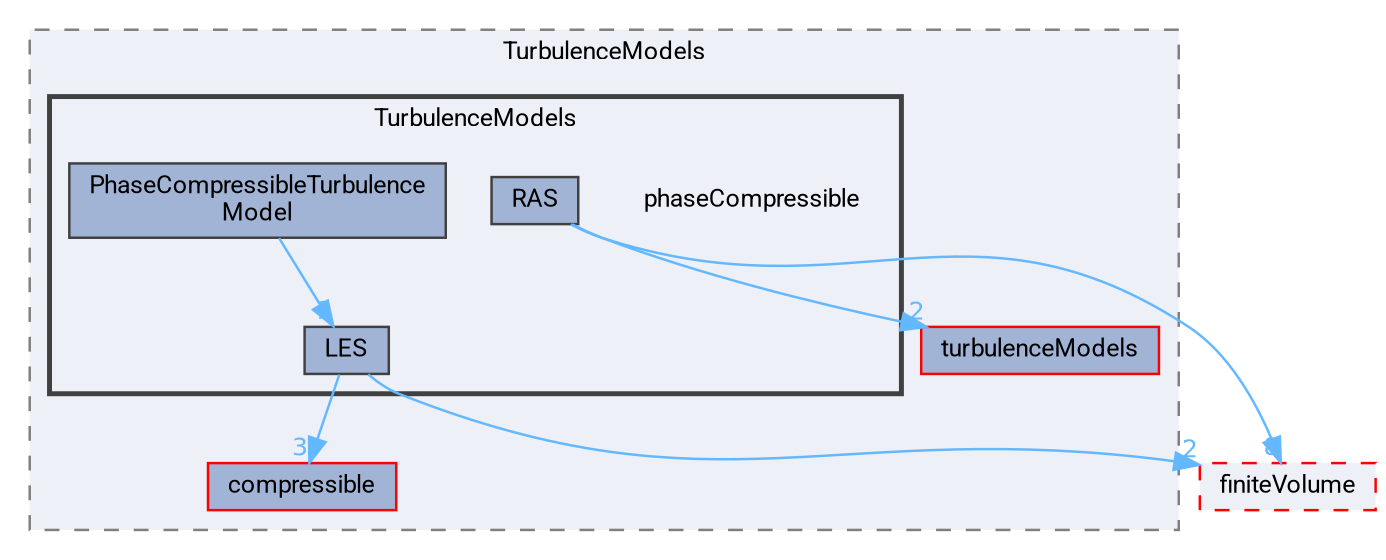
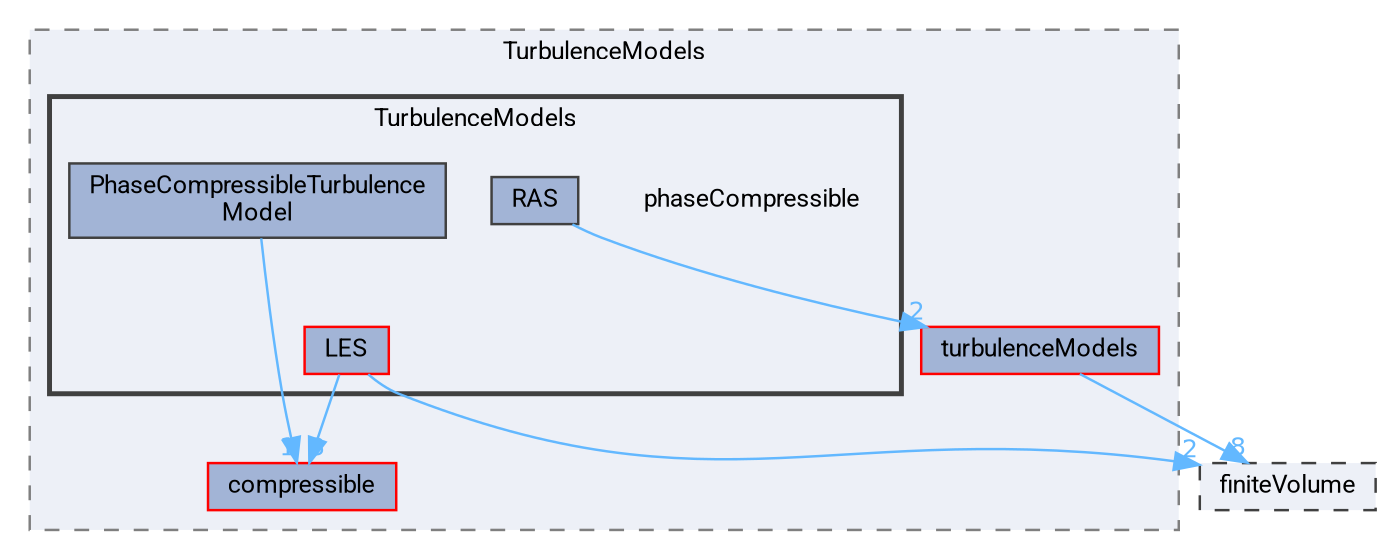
(954, 257) -> (1152, 412)
(300, 271) -> (274, 339)
(347, 350) -> (347, 350)
(1288, 487) -> (1288, 487)
